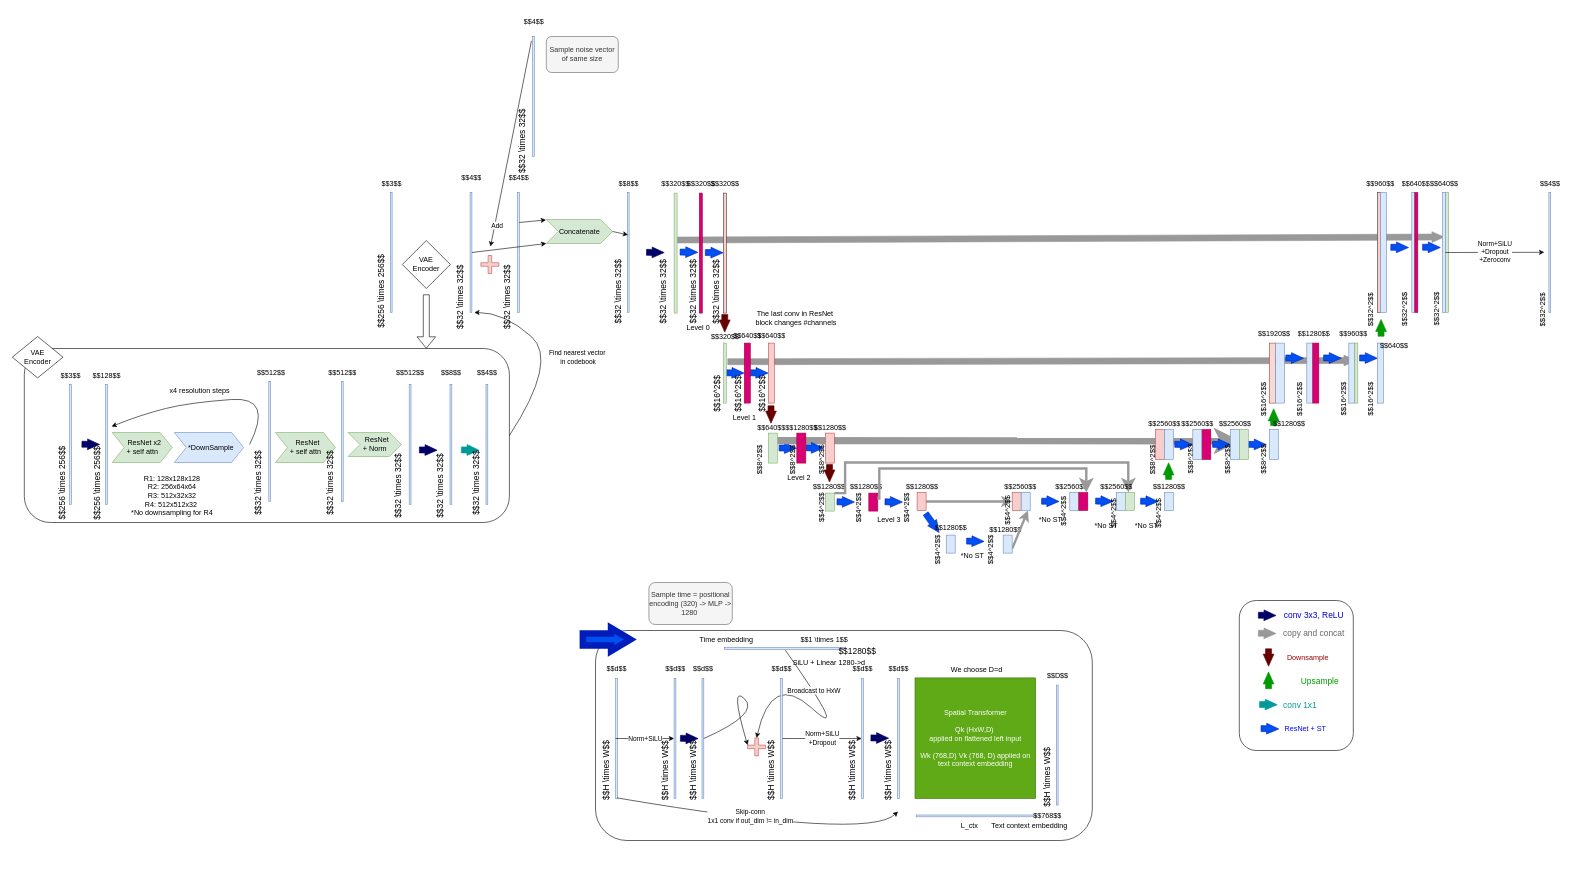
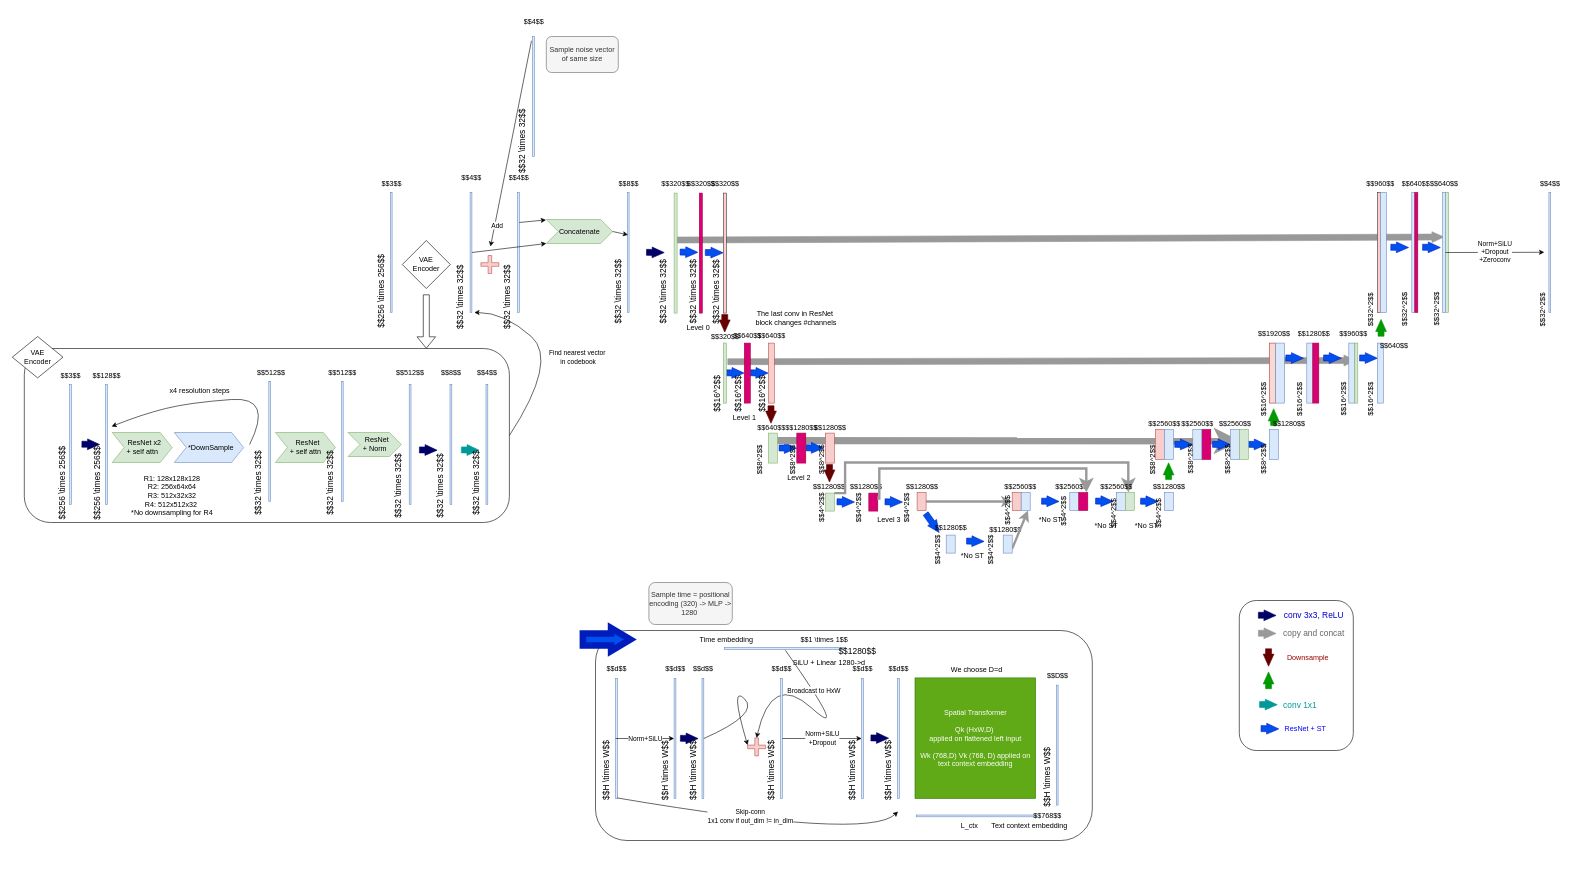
(1320, 681) -> none
